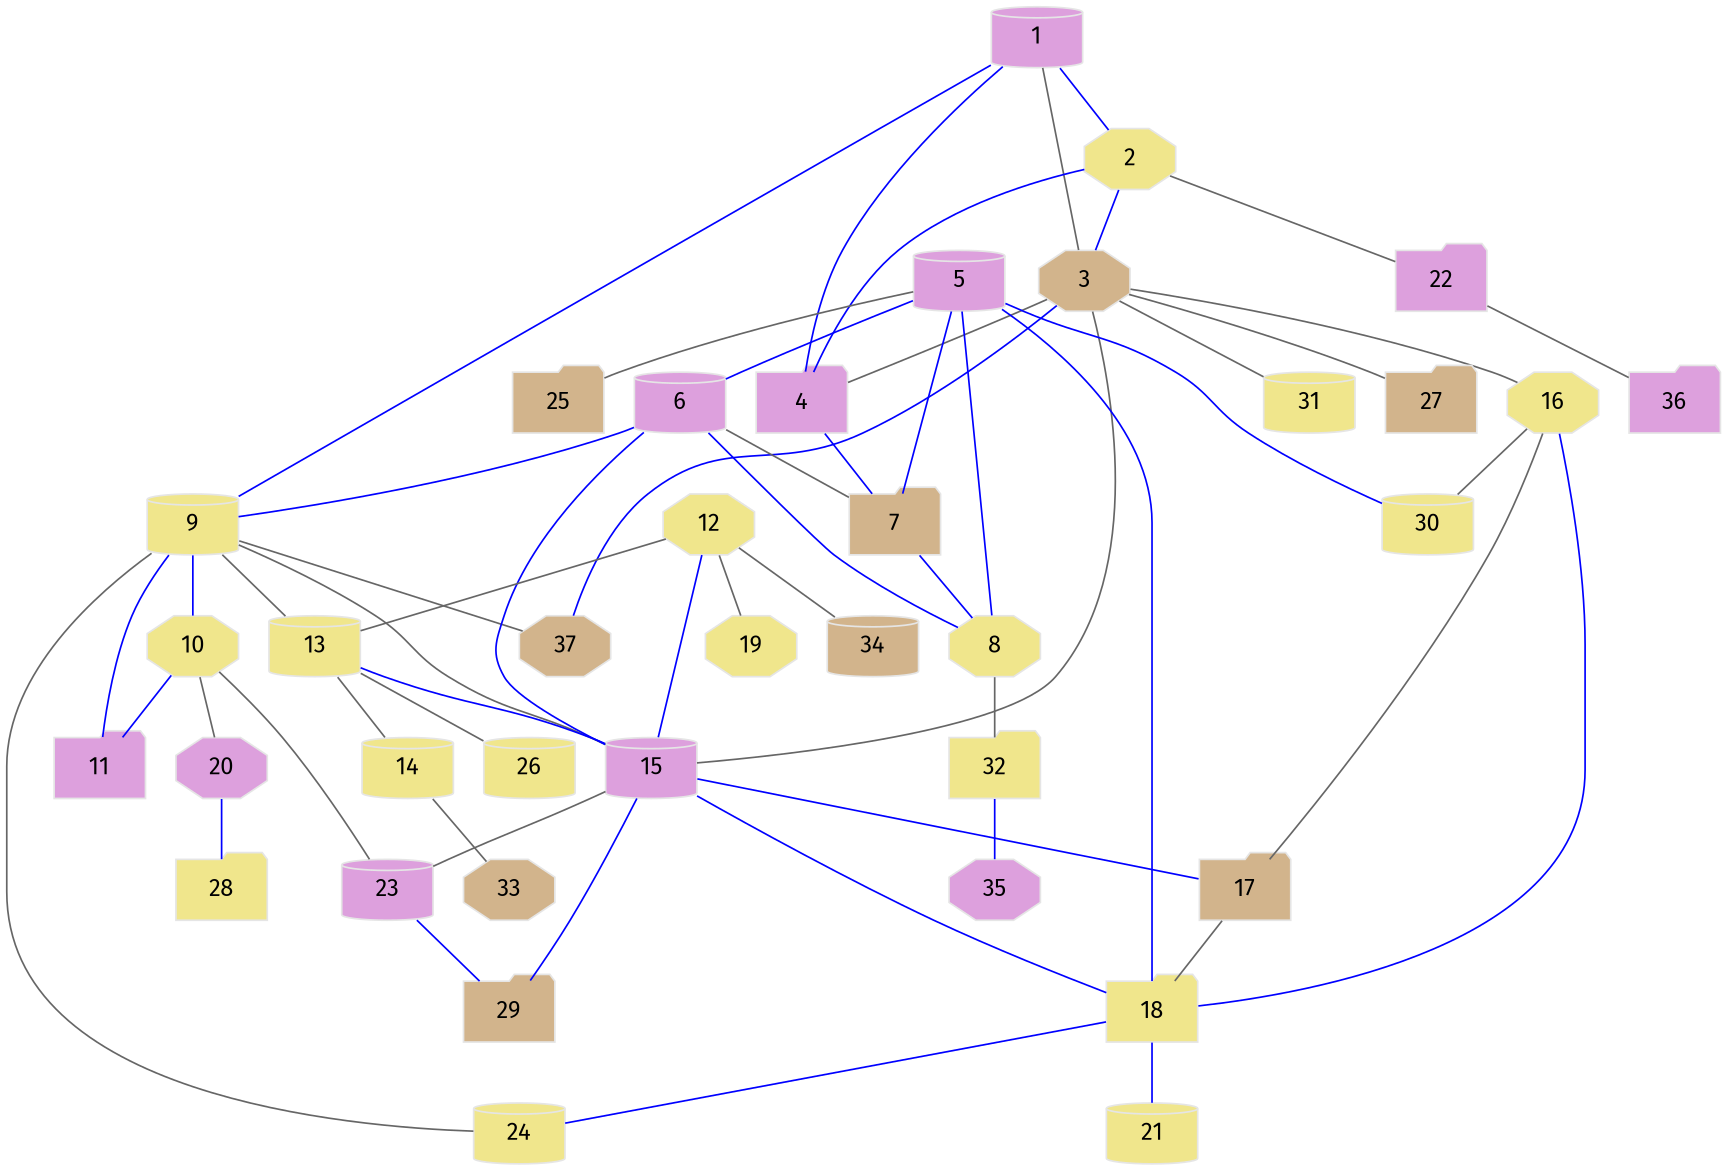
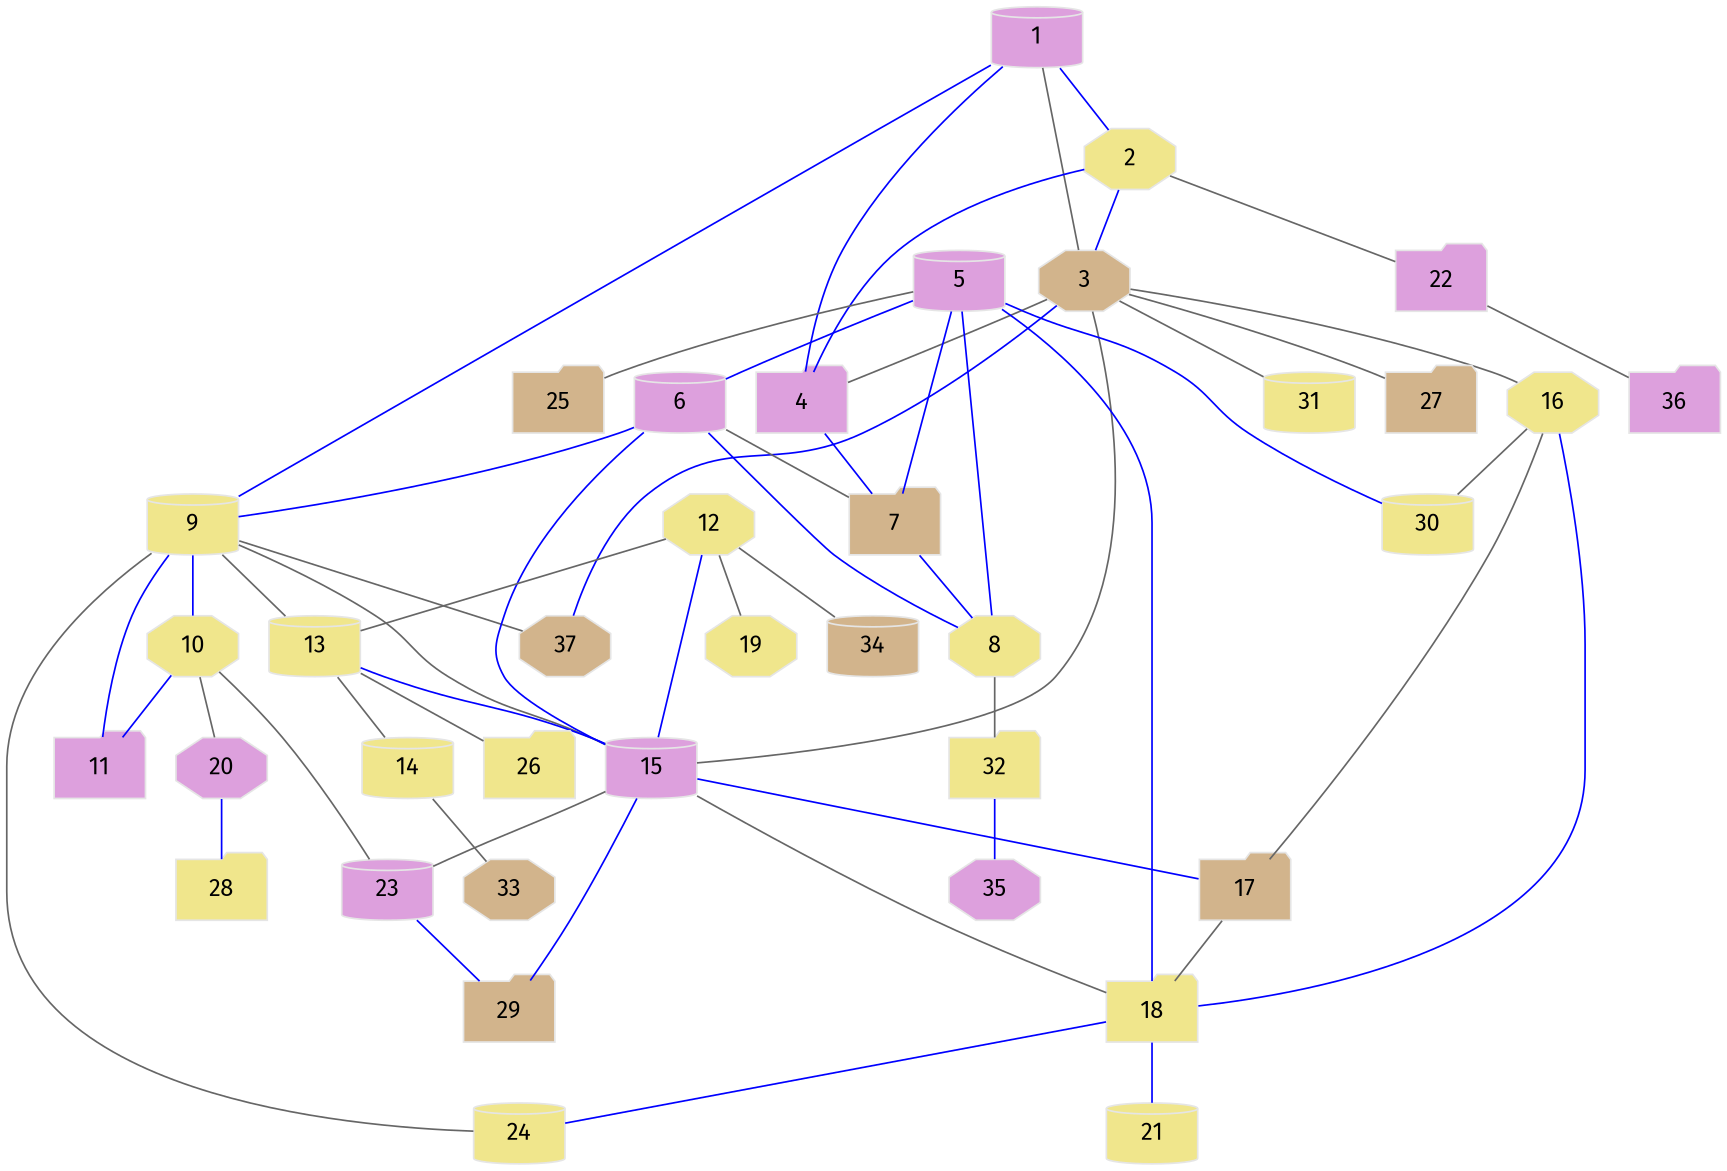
(529, 768) -> (529, 768)
(898, 903) -> (898, 903)
